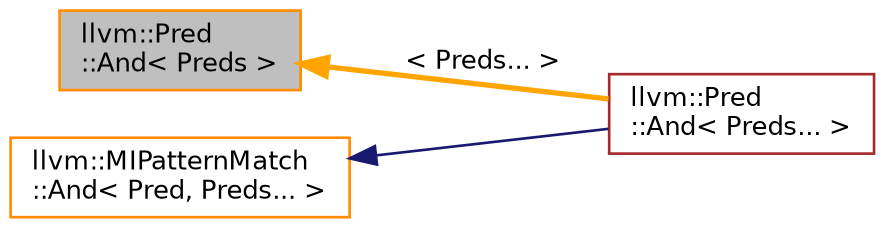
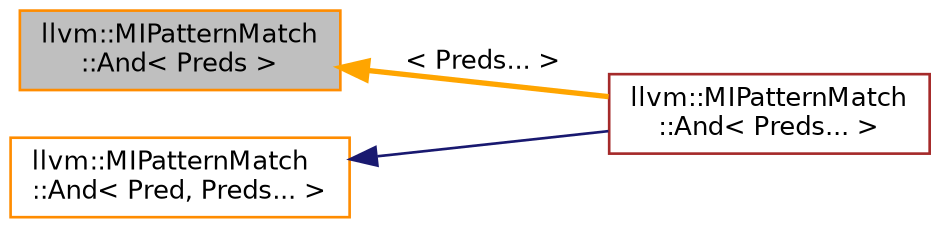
(180, 50) -> (180, 50)
(742, 114) -> (769, 114)
